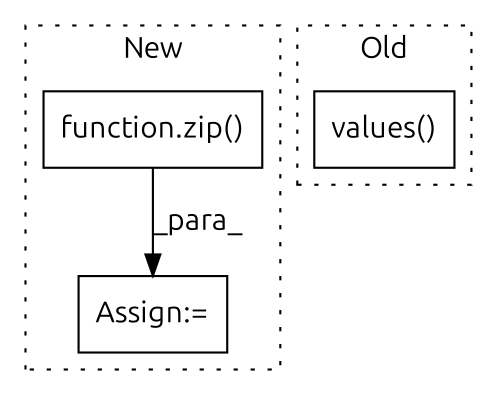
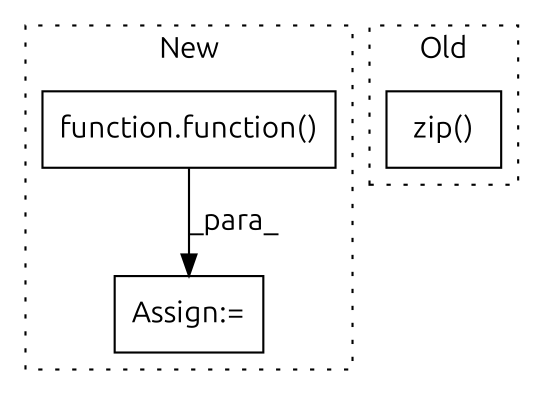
(153, 130) -> (189, 130)
(384, 130) -> (444, 130)
